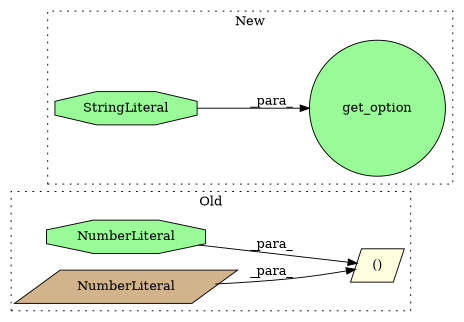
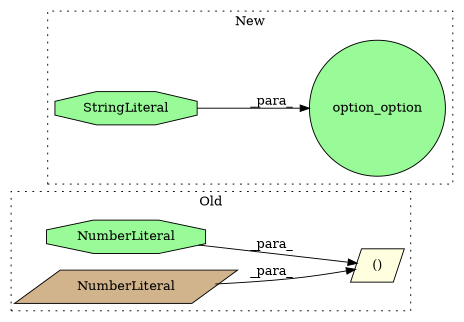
(377, 108) -> (377, 108)
